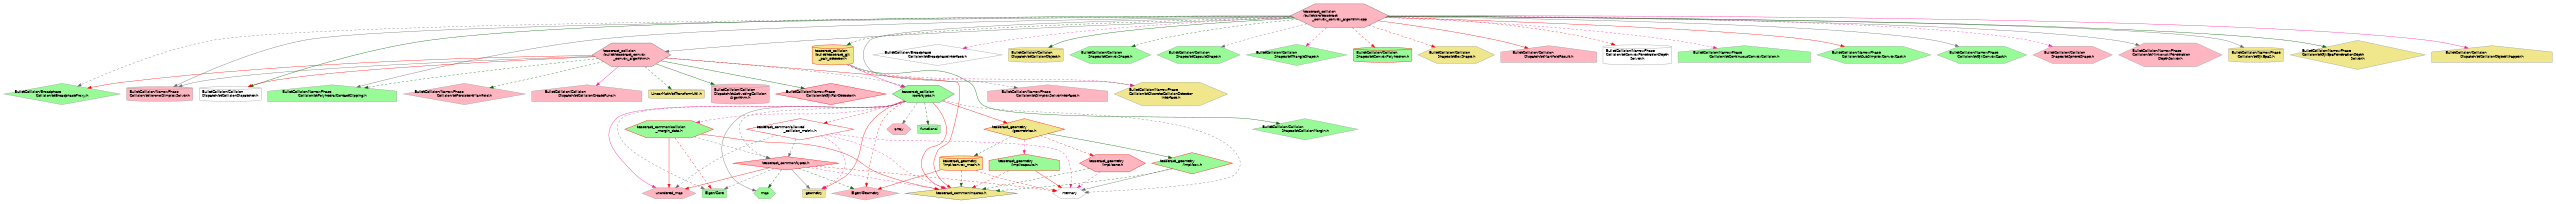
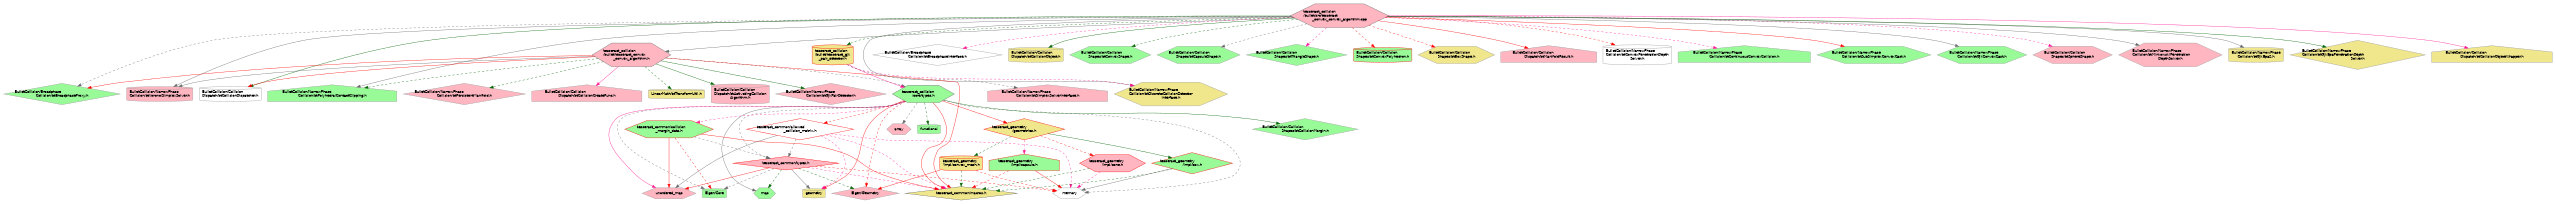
(831, 94) -> (831, 94)
(979, 101) -> (1110, 113)
(725, 155) -> (725, 155)
